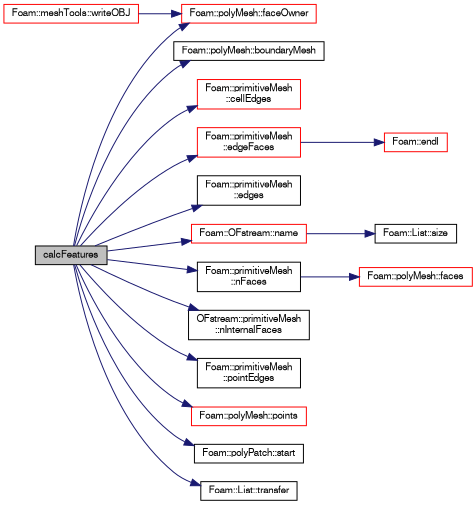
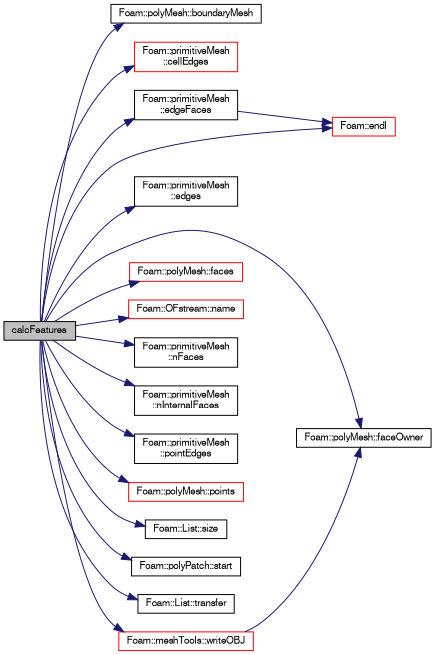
(249, 14) -> (364, 438)
(249, 142) -> (186, 105)
none -> (130, 157)
(336, 234) -> (67, 445)
(325, 277) -> (91, 300)
(249, 325) -> (186, 401)
none -> (64, 488)
